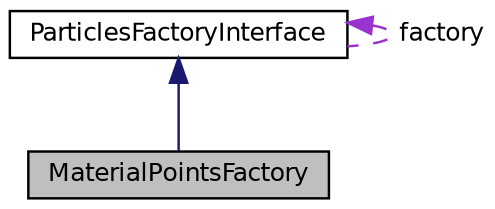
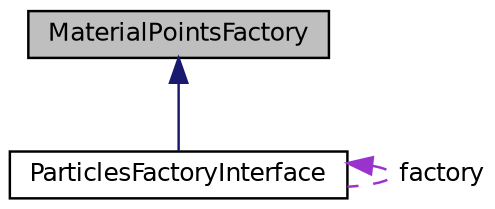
(179, 117) -> (179, 117)
